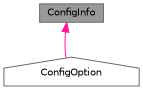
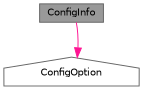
(65, 45) -> (78, 35)
